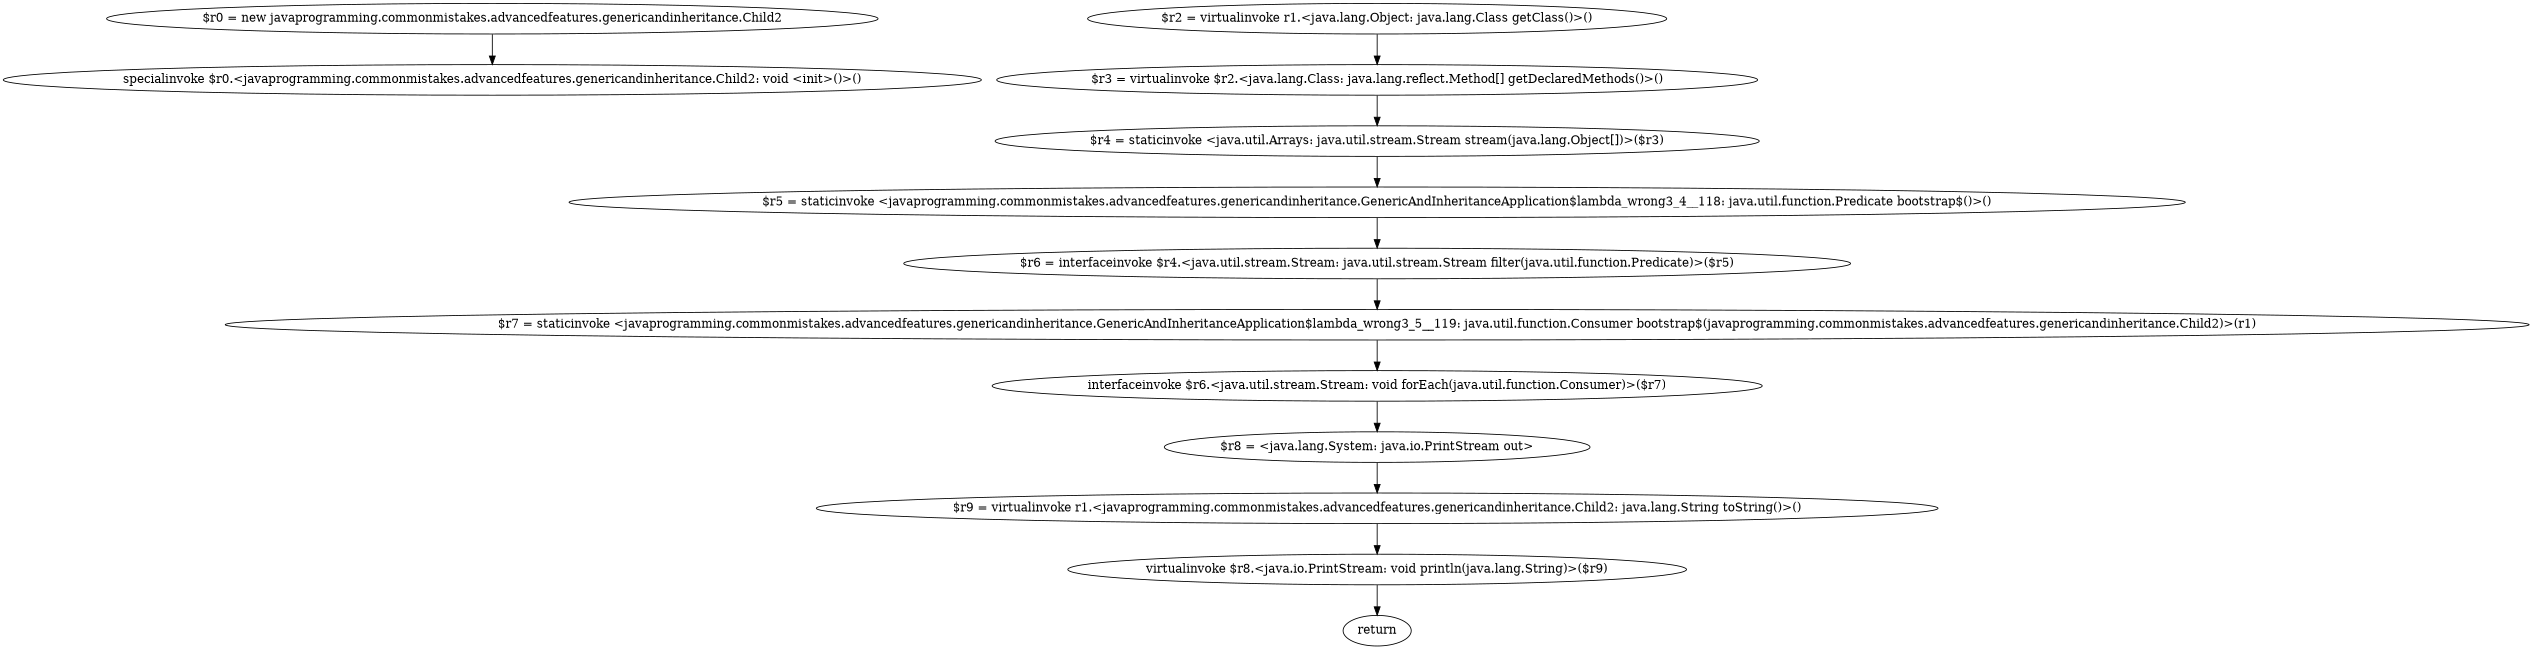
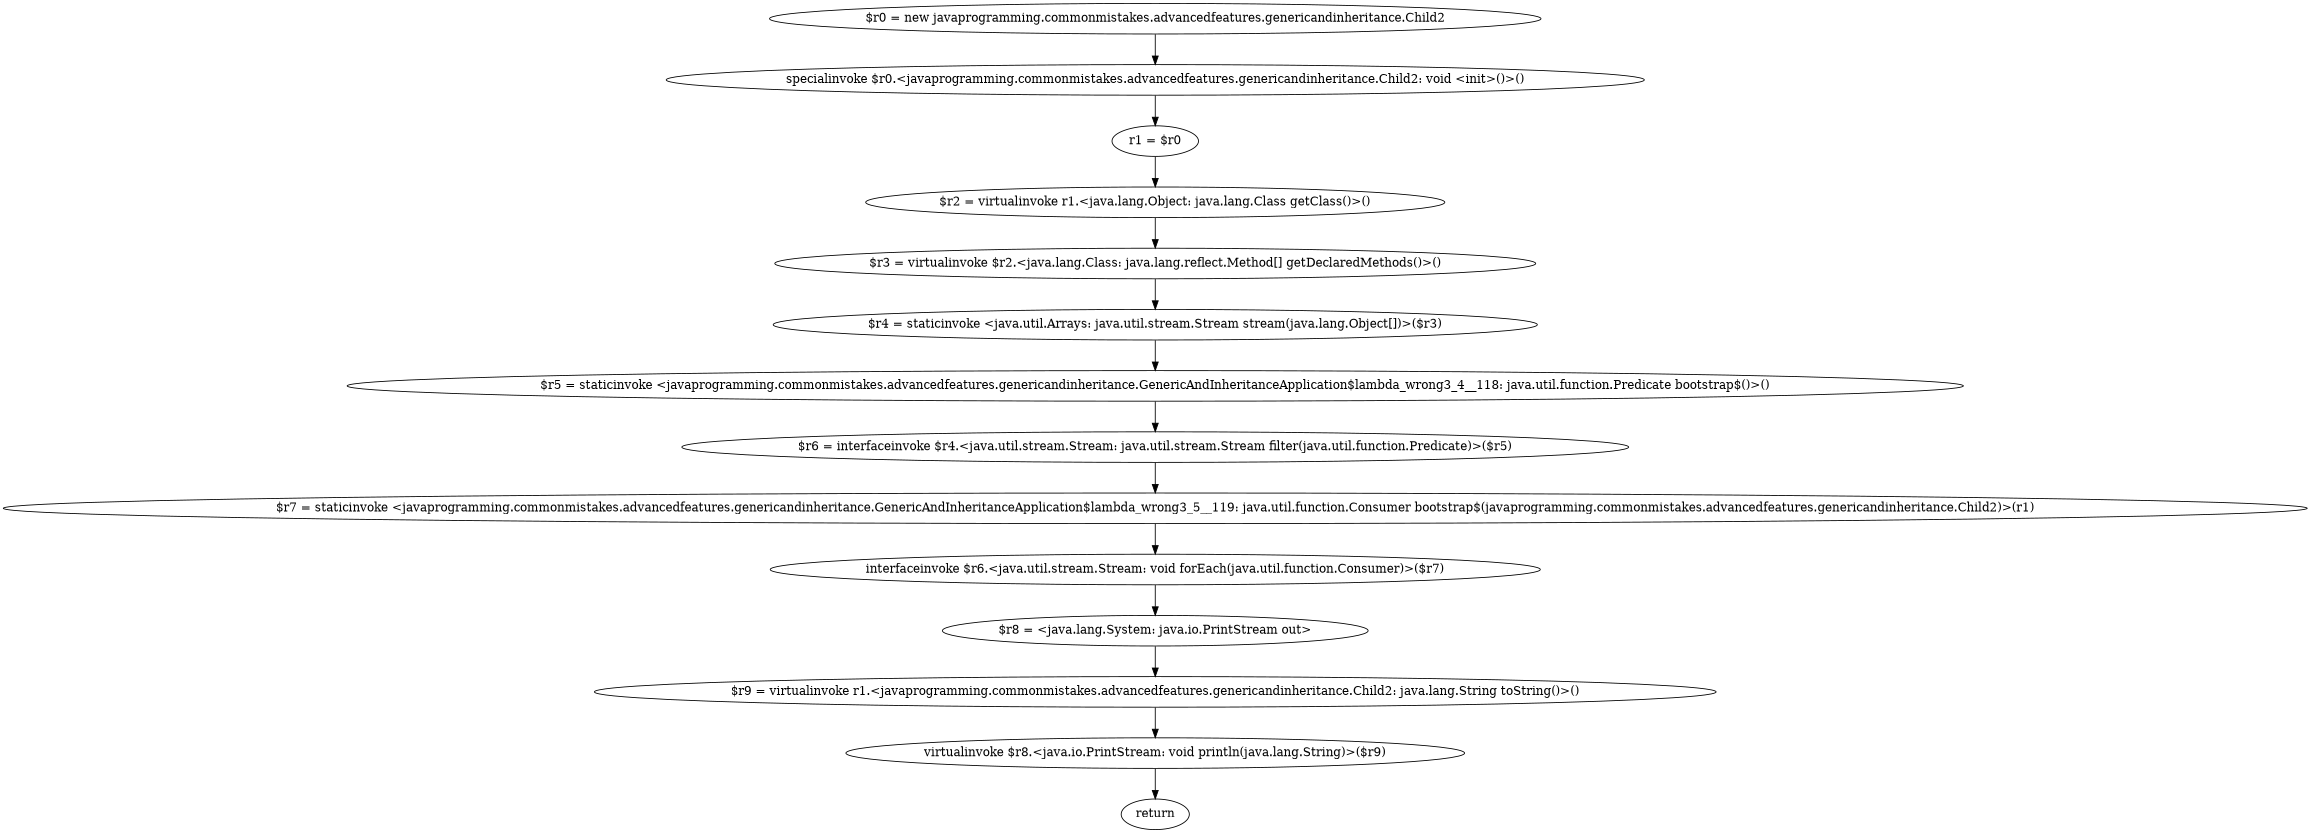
none -> (1155, 141)
